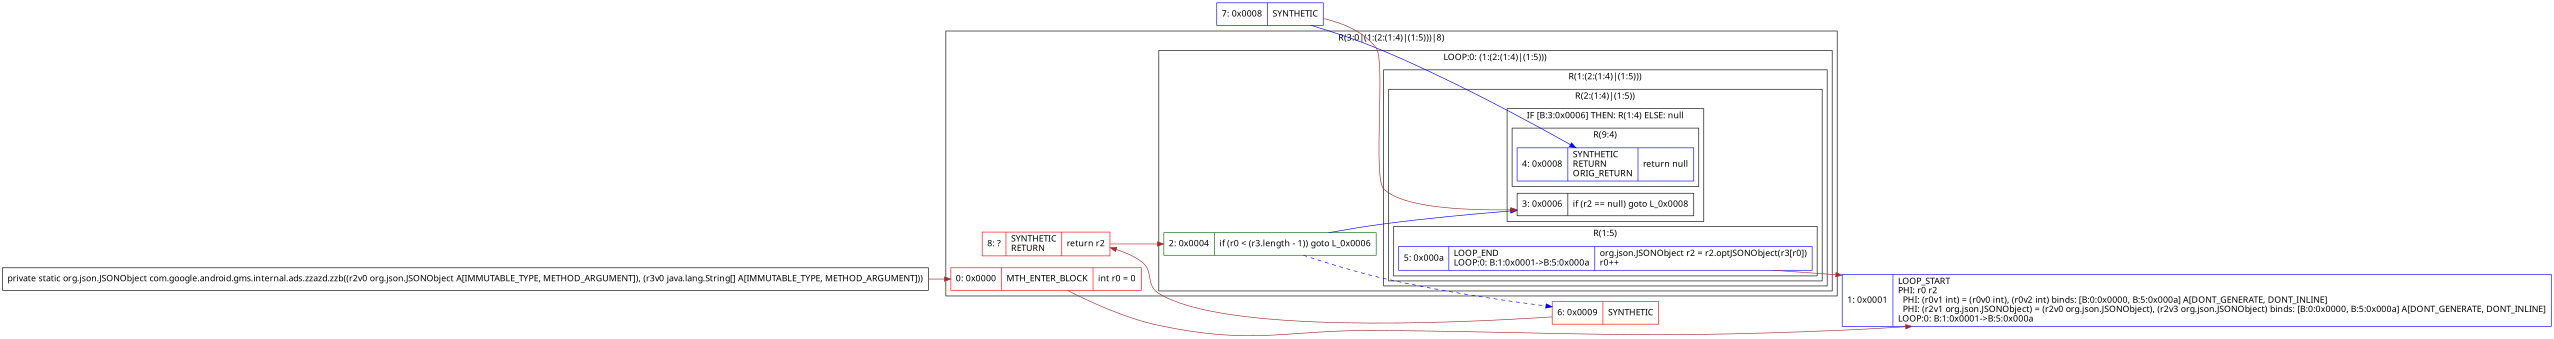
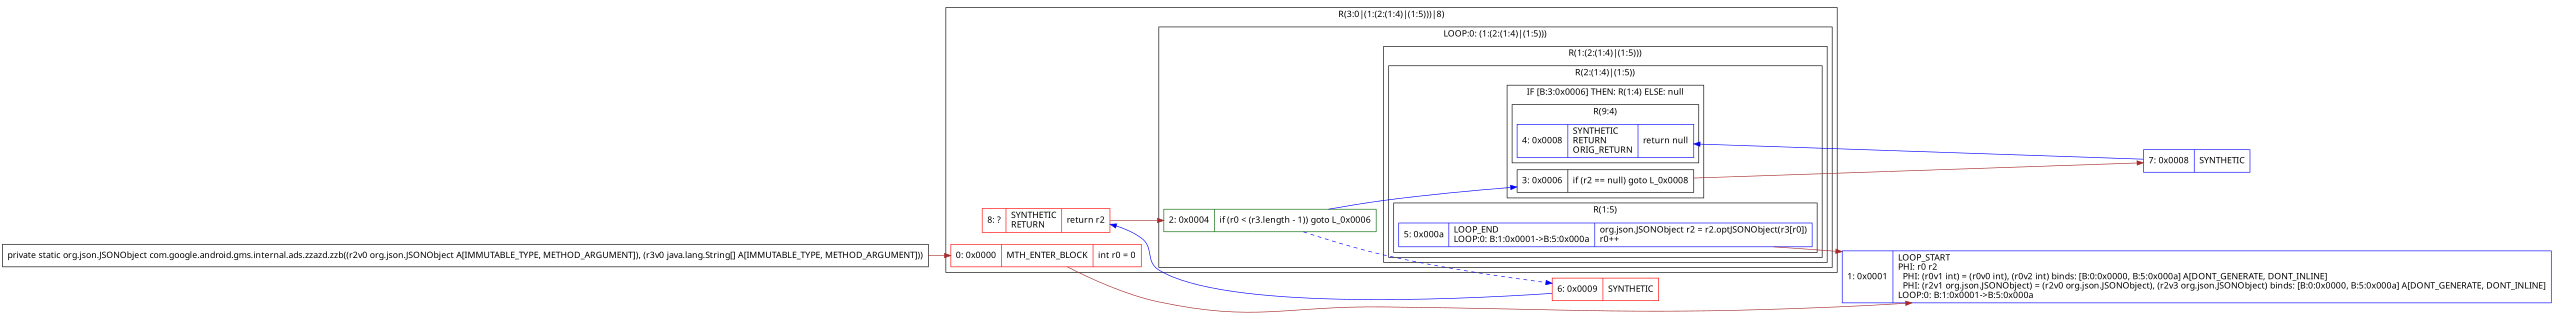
(1379, 153) -> (1915, 171)
(1321, 322) -> (1321, 298)
